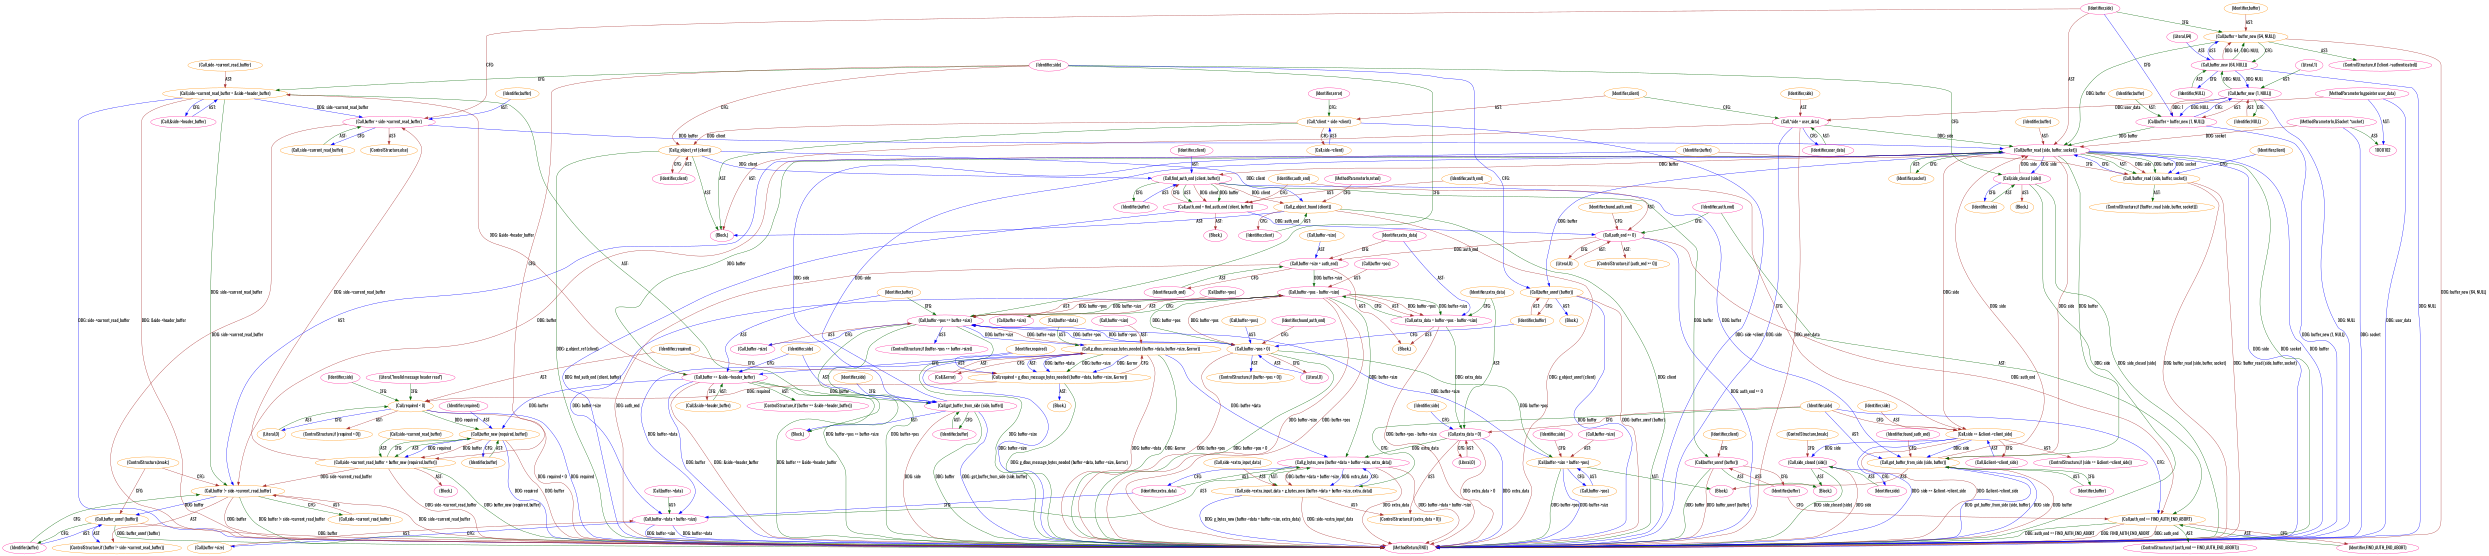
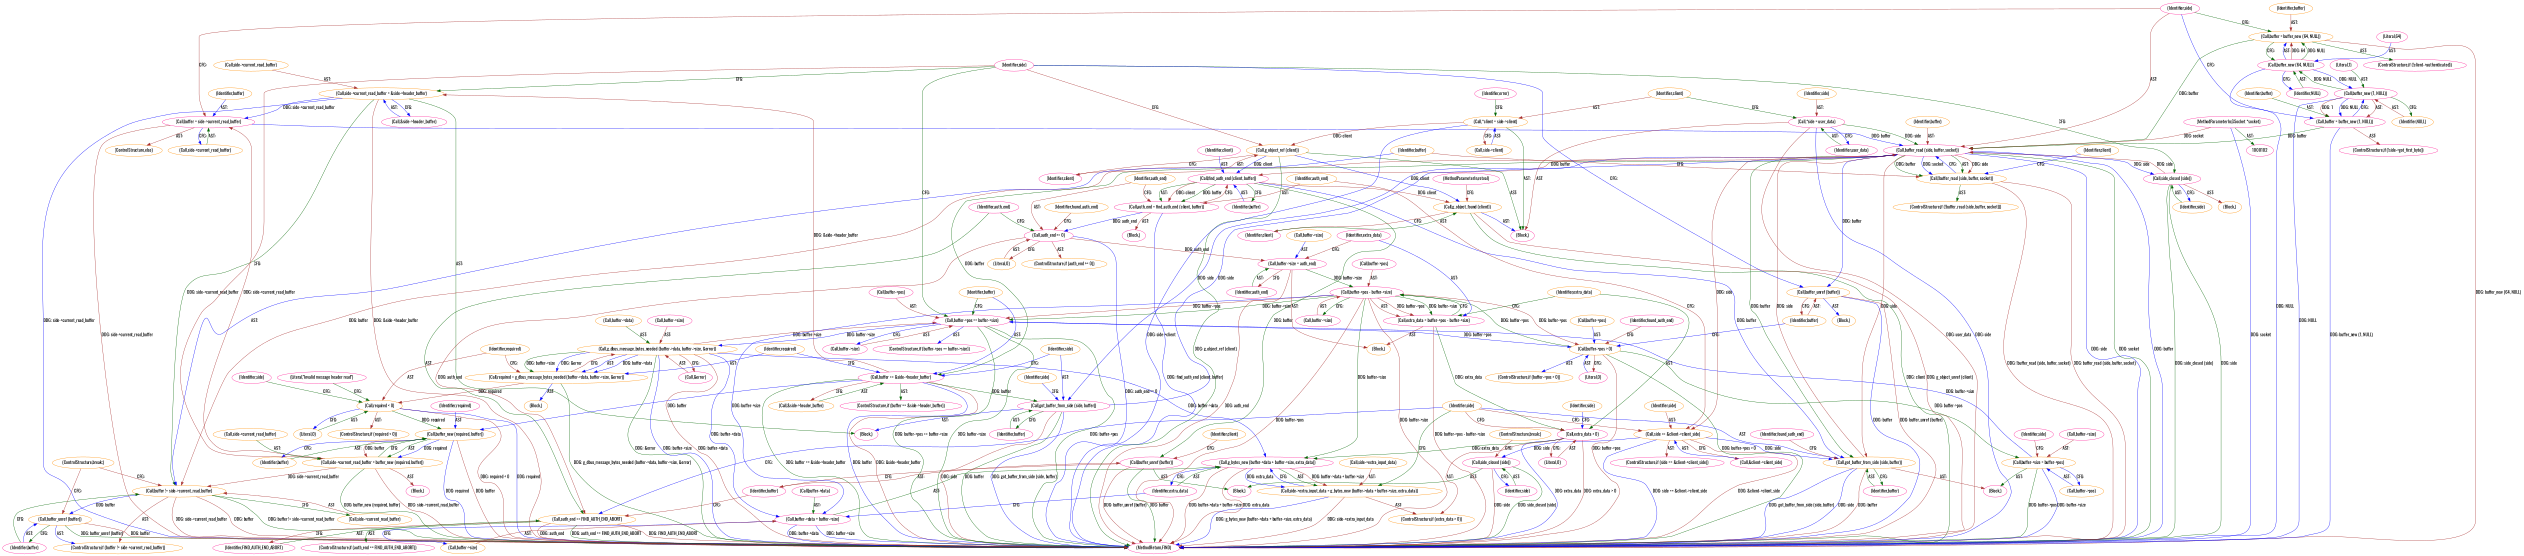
(2362, 94) -> none
none -> (2388, 150)
(1911, 179) -> none
(1104, 341) -> none
